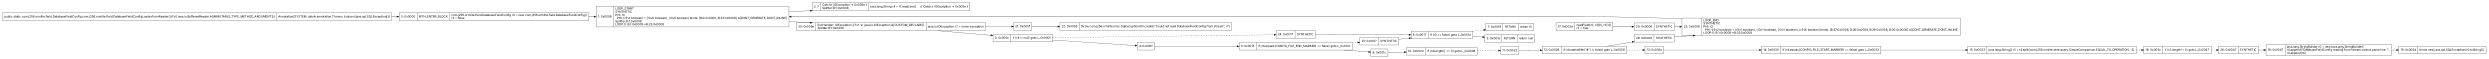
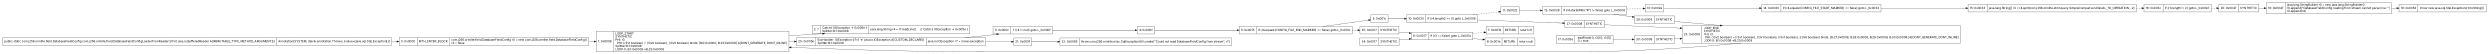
none -> (1585, 24)
(1163, 36) -> none
